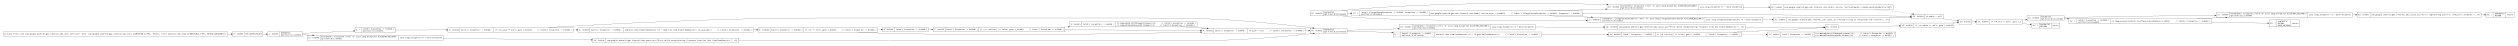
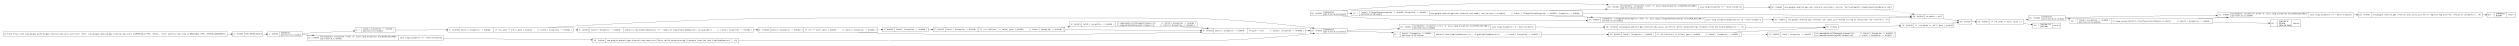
(2006, 22) -> (2006, 22)
